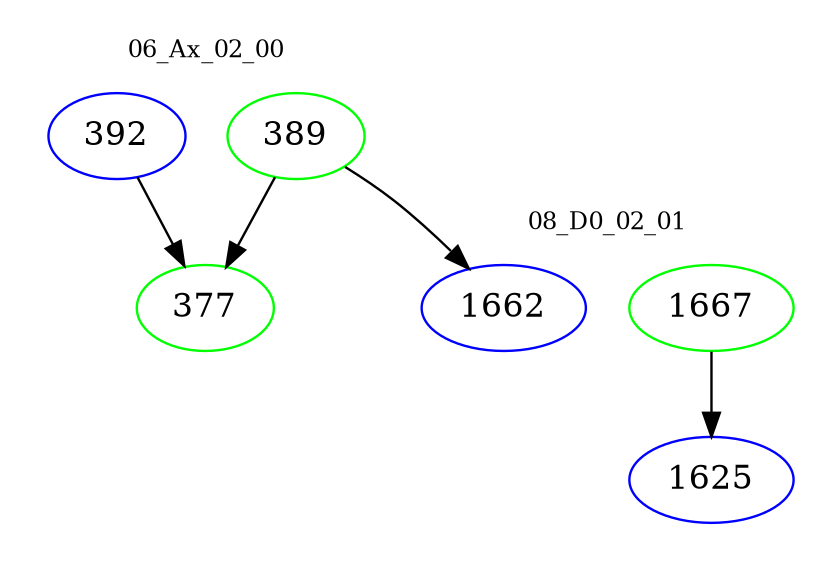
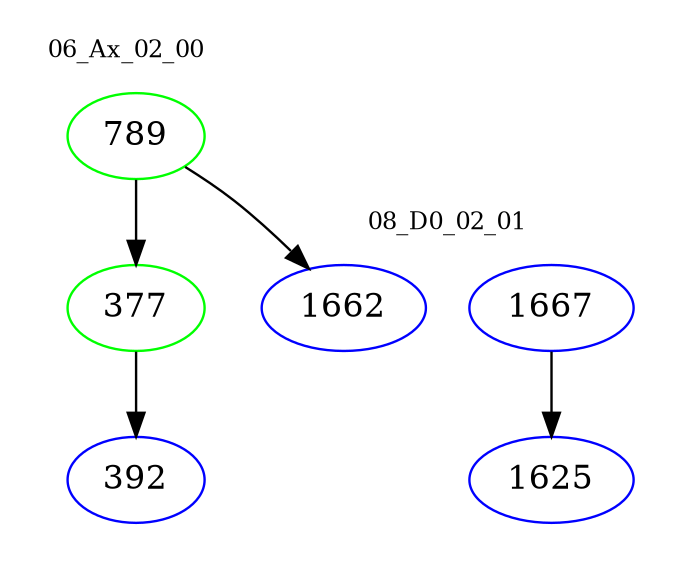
(296, 136) -> (136, 136)
(155, 211) -> (136, 382)
(711, 308) -> (552, 308)
